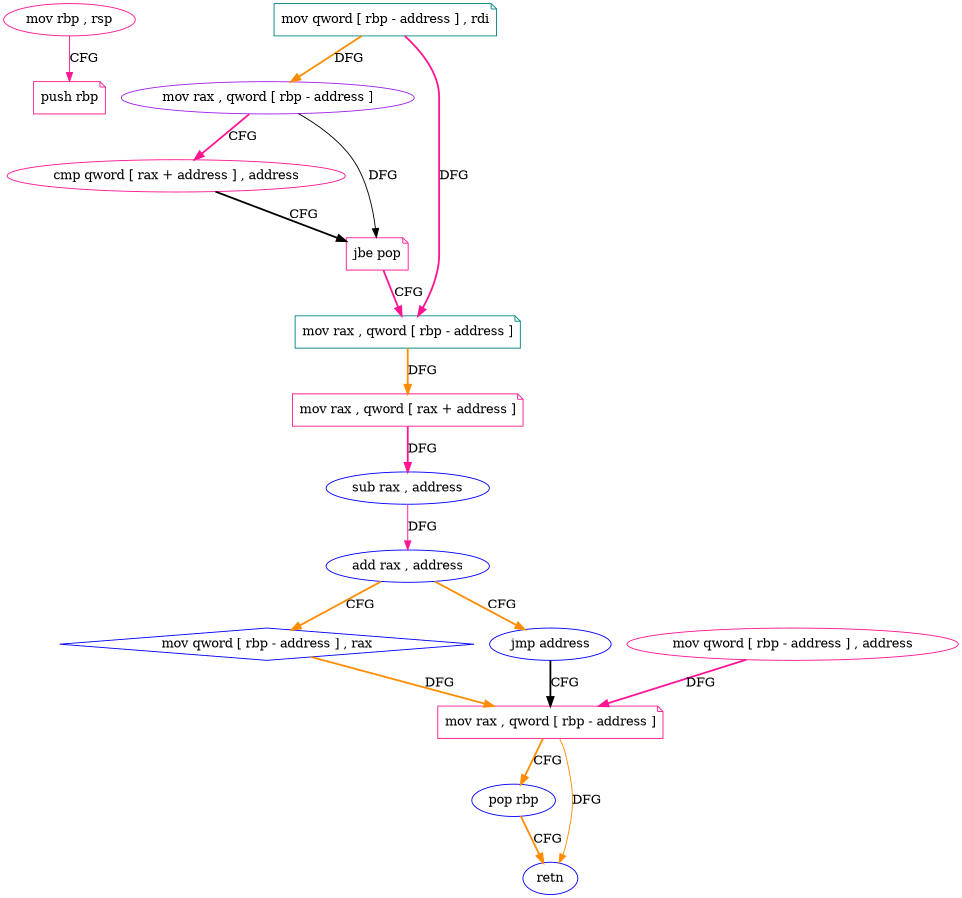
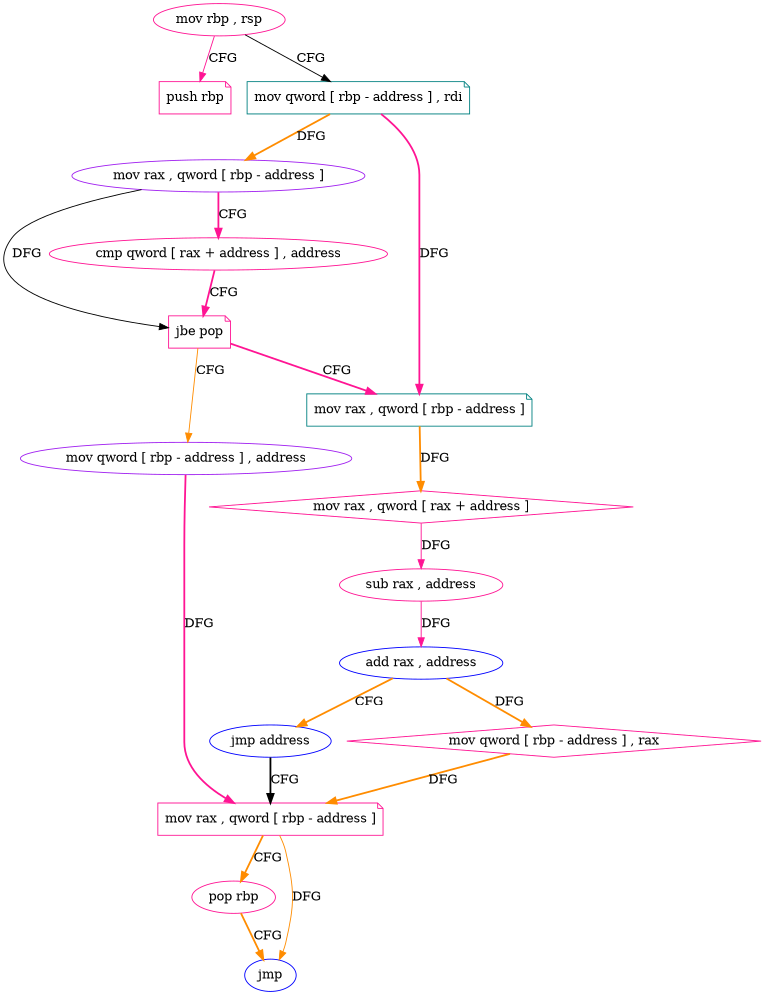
none -> (284, 56)
(276, 215) -> (210, 288)
none -> (193, 391)
(408, 410) -> (421, 507)
(408, 445) -> (421, 541)
(408, 488) -> (421, 585)
(360, 605) -> (510, 702)
(267, 644) -> (554, 741)
(793, 644) -> (186, 458)
(514, 800) -> (234, 897)
(550, 878) -> (270, 975)
